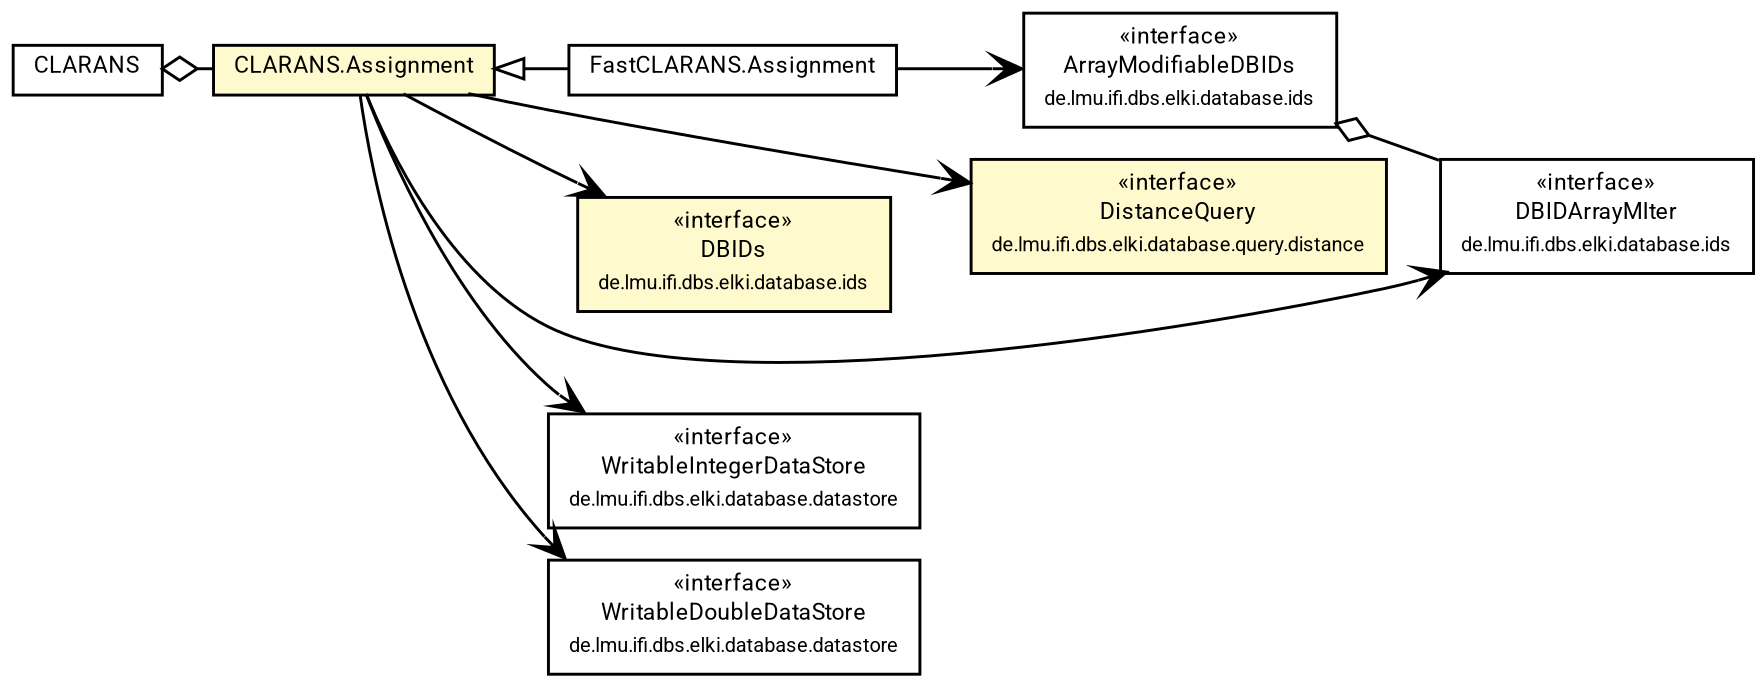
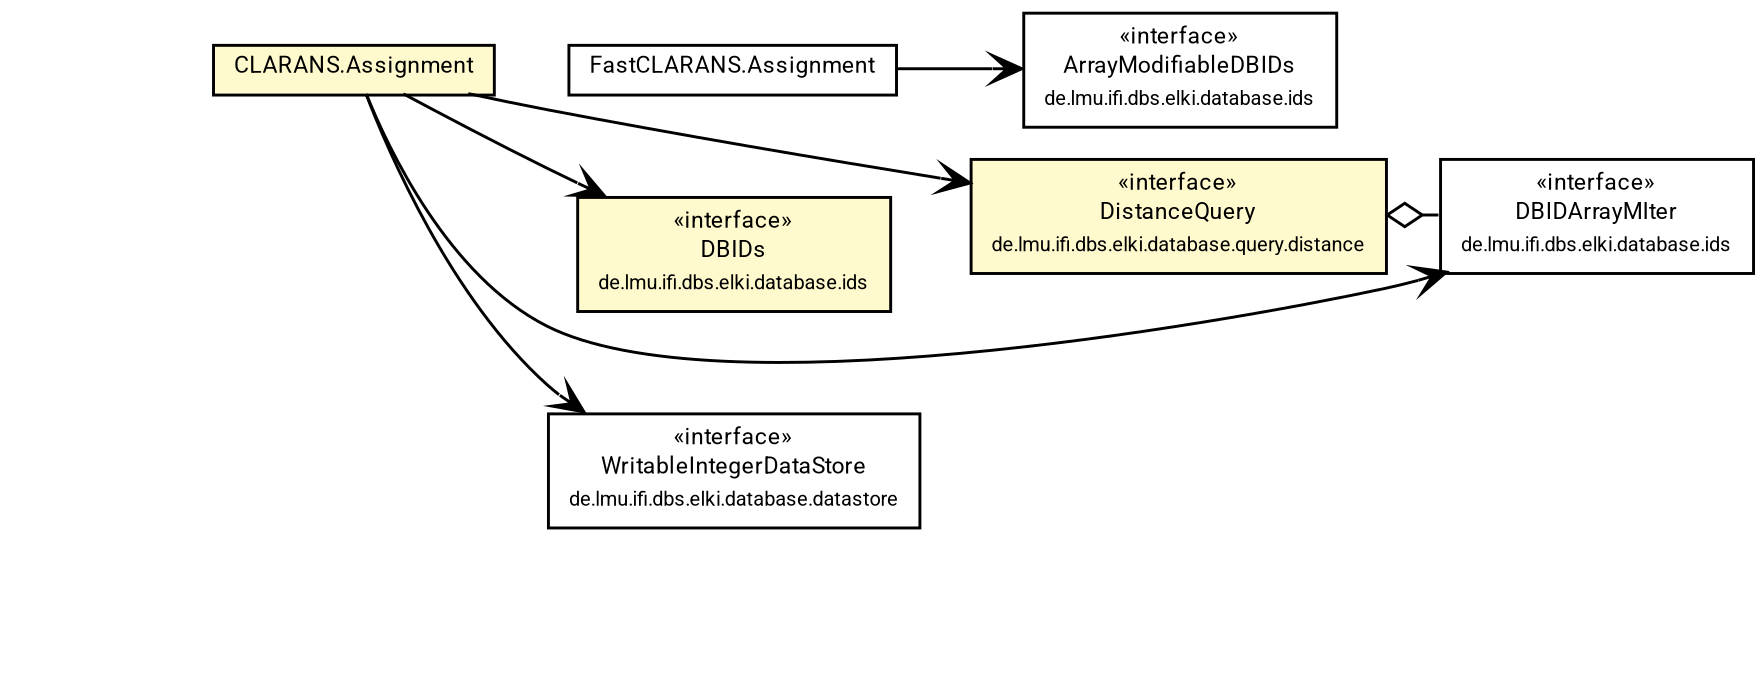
(86, 69) -> none
(547, 69) -> none
(1404, 148) -> (1431, 215)
(733, 616) -> none
